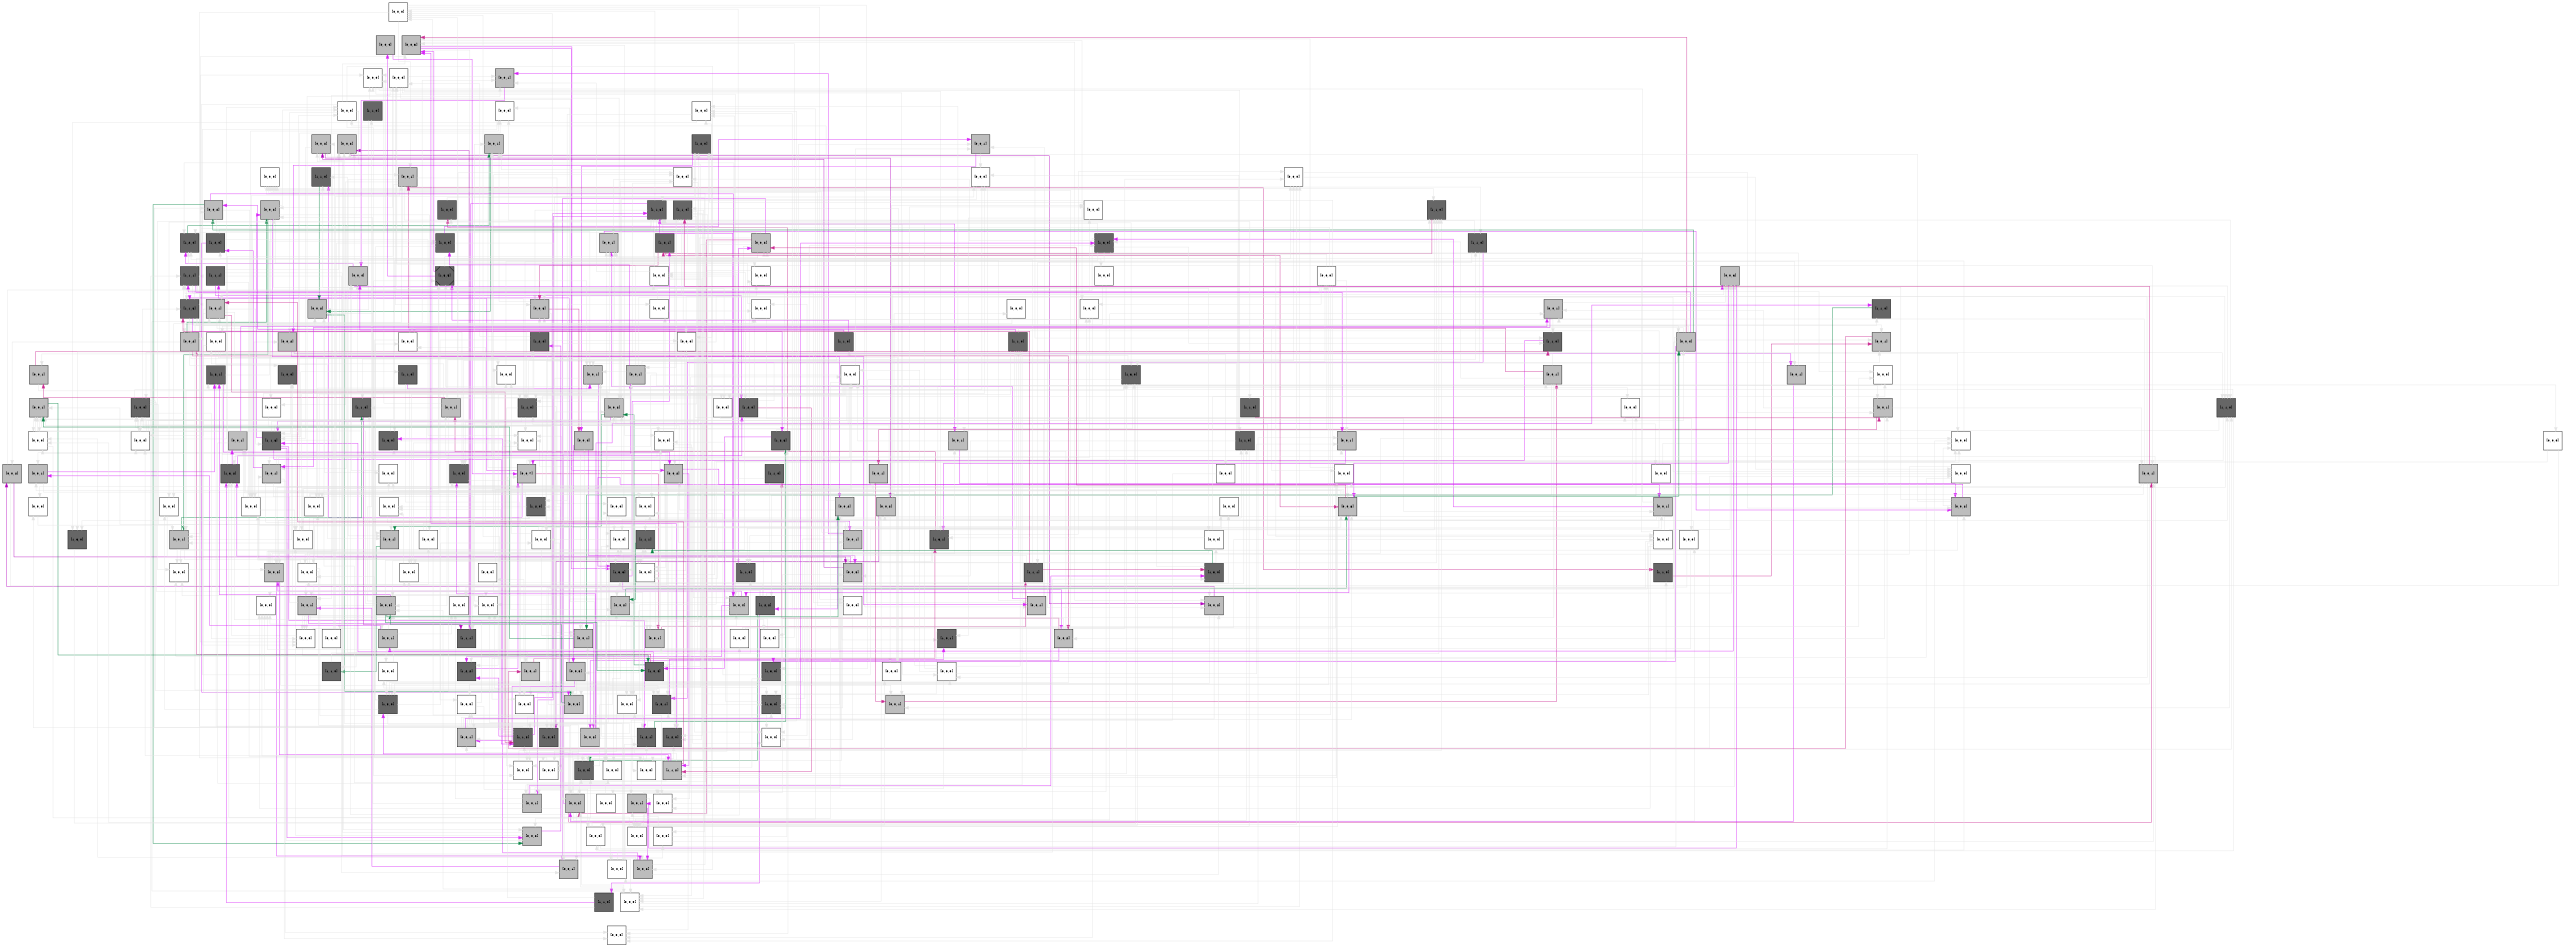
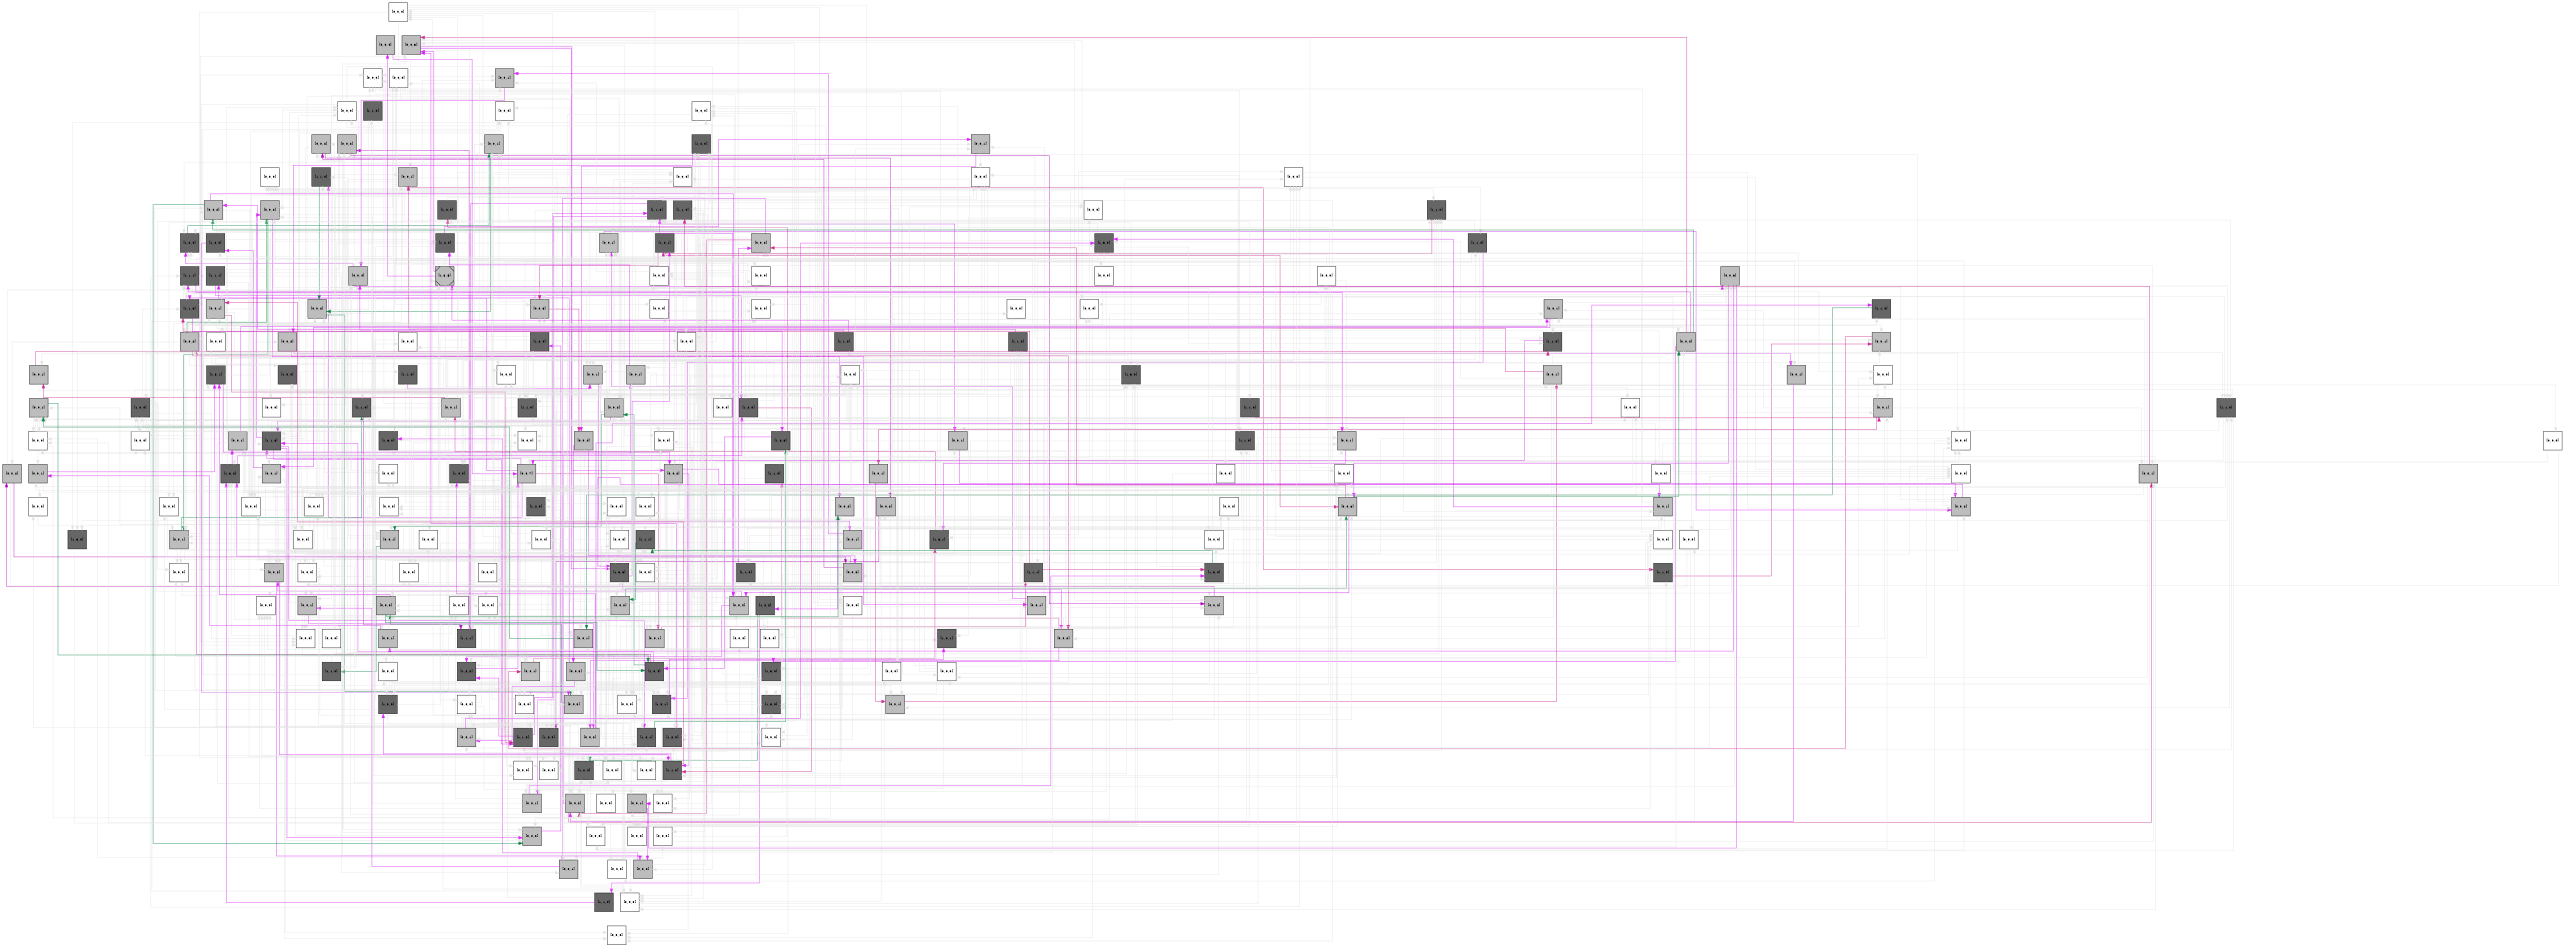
(445, 276) -> (445, 276)
none -> (395, 458)
(672, 770) -> (672, 770)
